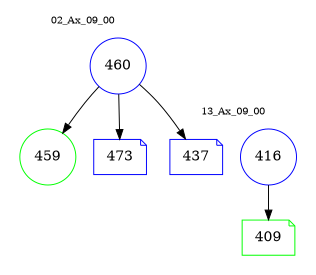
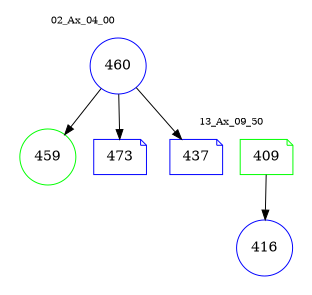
(83, 21) -> (83, 21)
(233, 112) -> (231, 122)
(269, 197) -> (266, 192)
